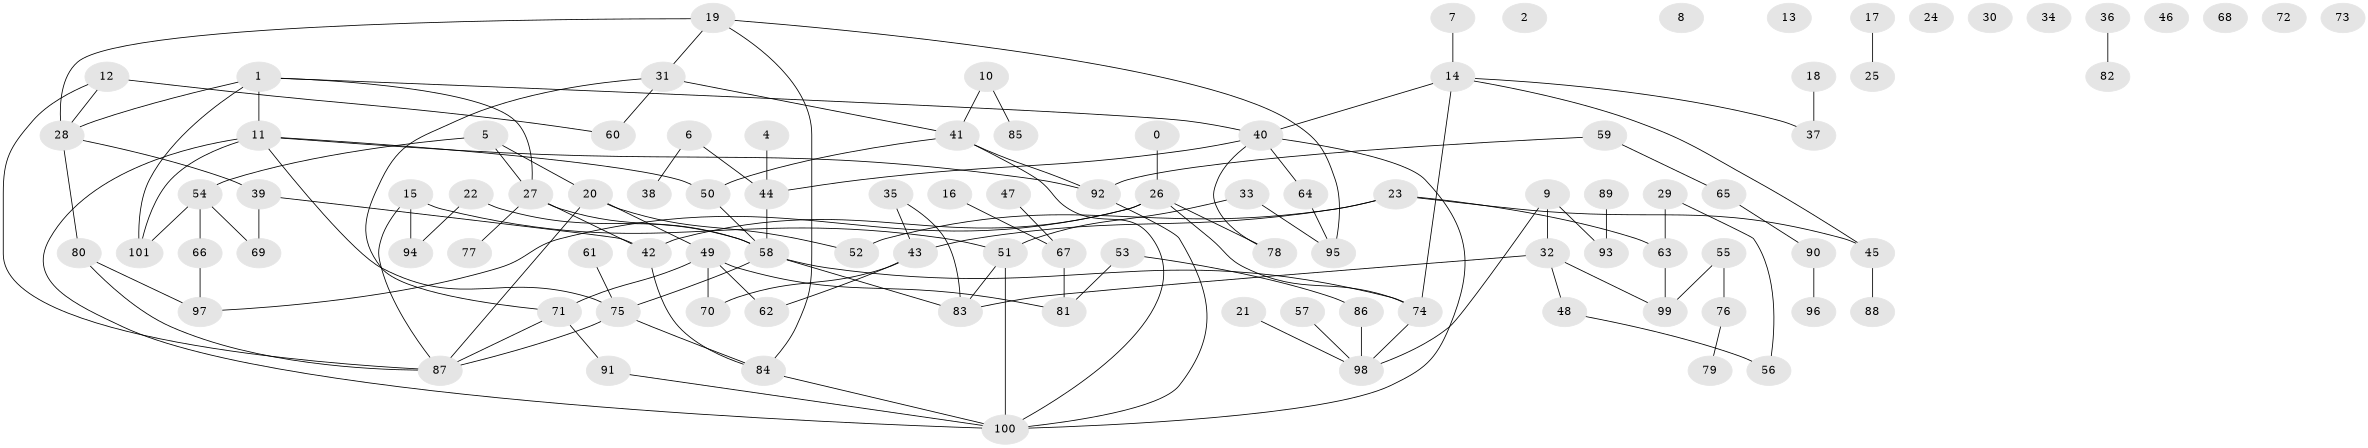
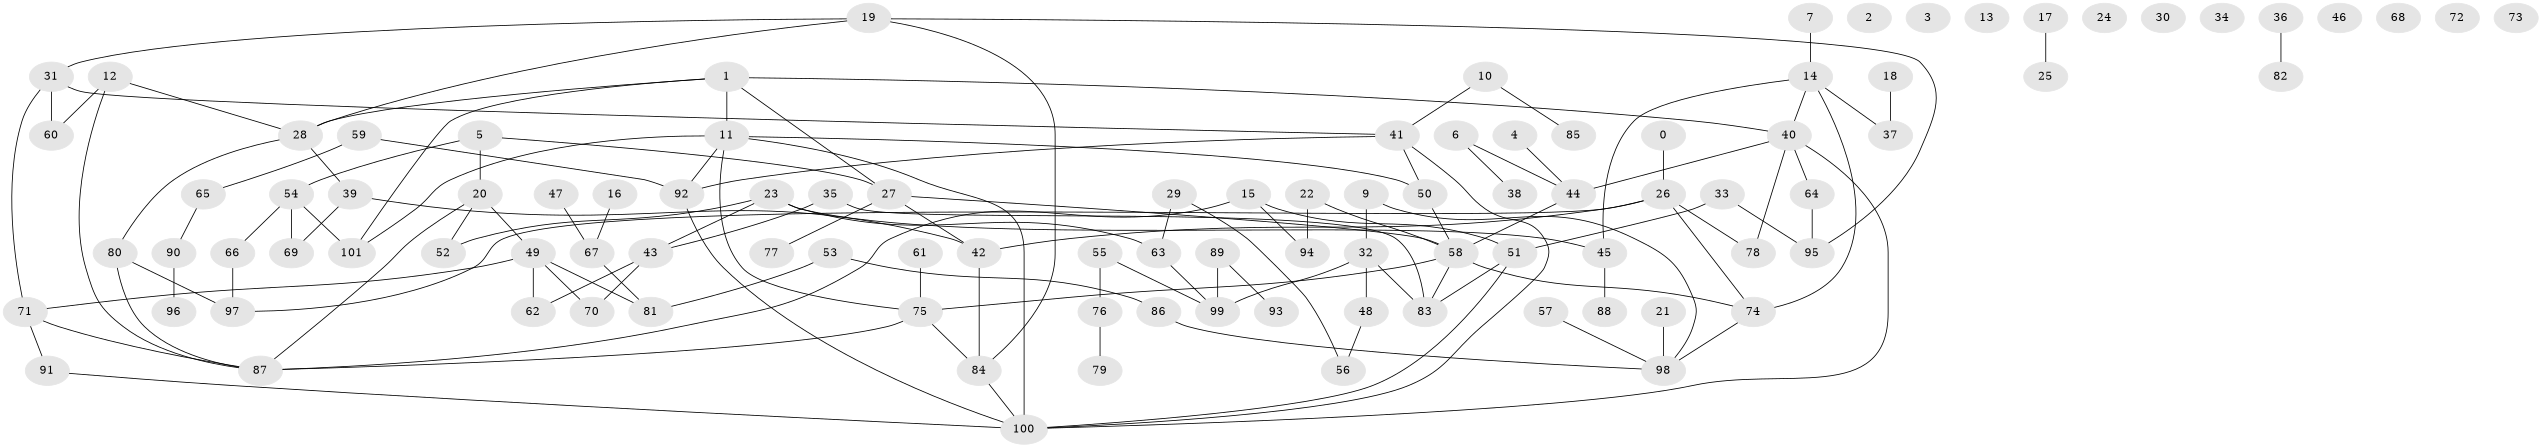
(1682, 18) -> (1928, 18)
(1583, 230) -> none
none -> (1218, 282)
